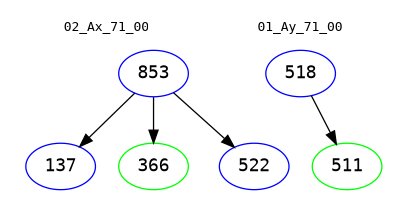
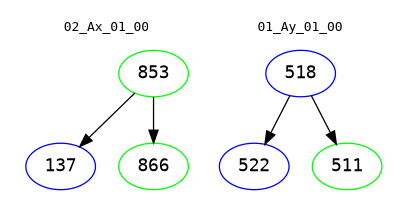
(107, 28) -> (107, 28)
(301, 28) -> (301, 28)
(154, 74) -> (154, 74)
(190, 108) -> (280, 114)
(154, 166) -> (154, 166)
